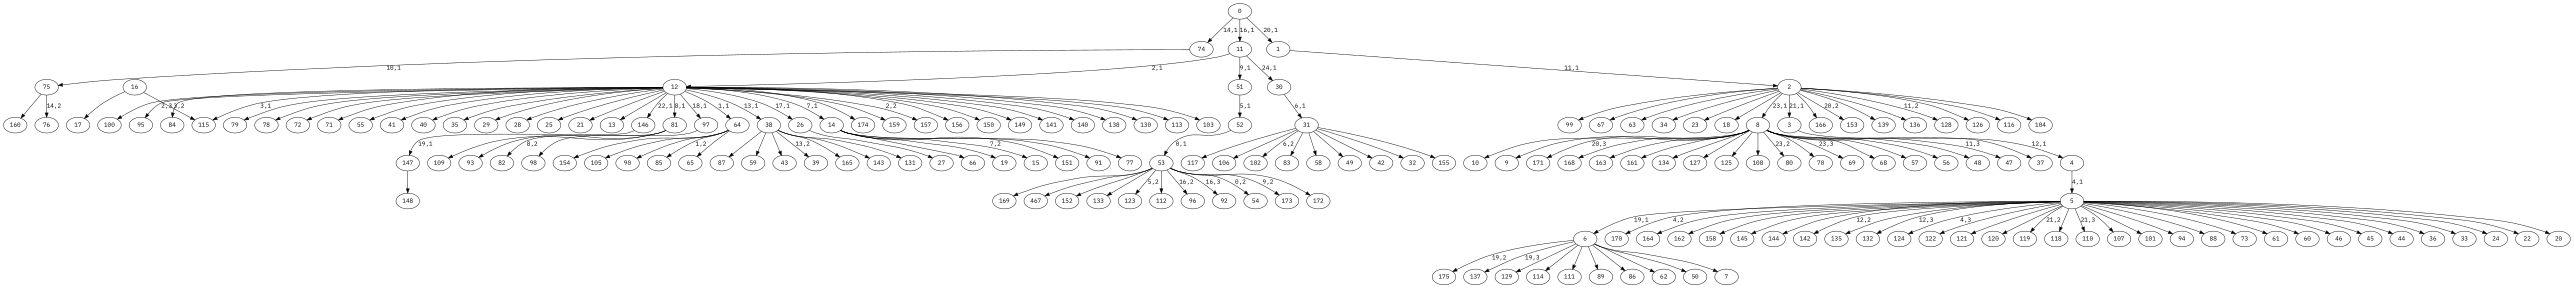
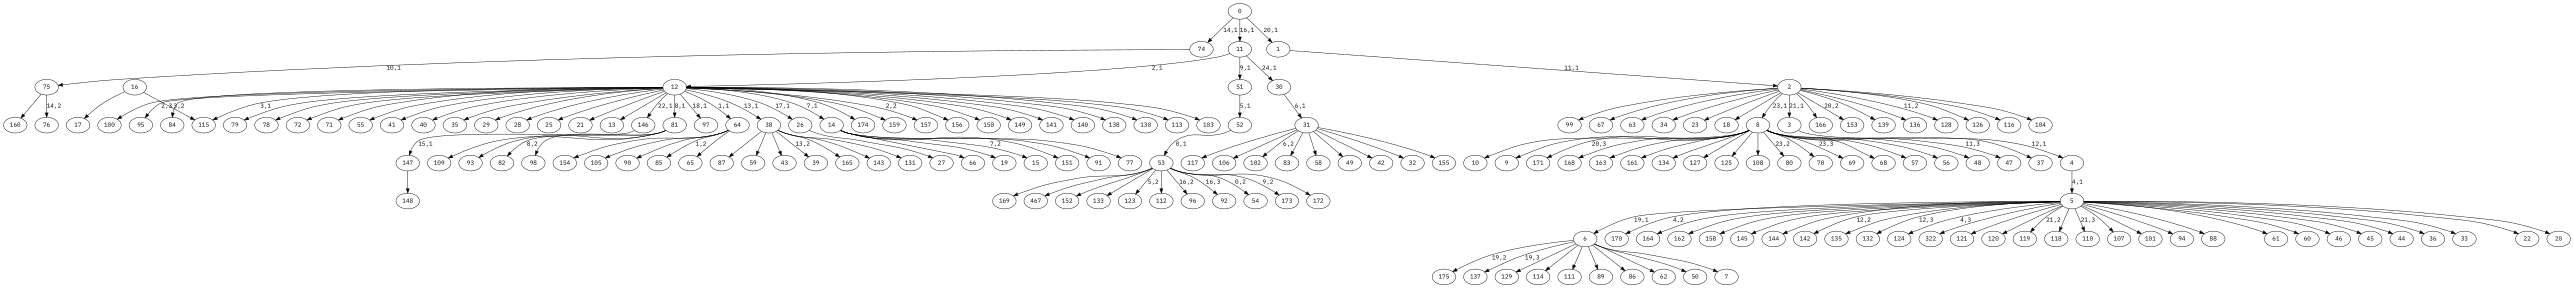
(618, 136) -> (599, 134)
(426, 144) -> (426, 144)
(1931, 239) -> (1931, 239)
(2245, 239) -> none
(2496, 239) -> none
